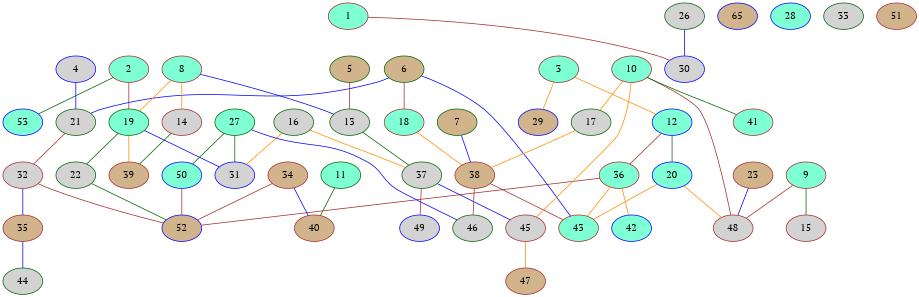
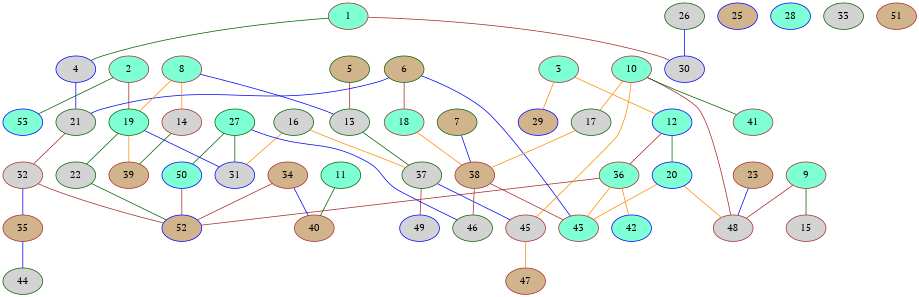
(738, 16) -> (738, 16)
none -> (208, 32)
